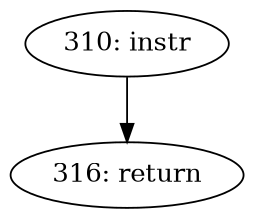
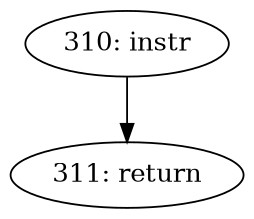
(127, 175) -> (127, 175)
